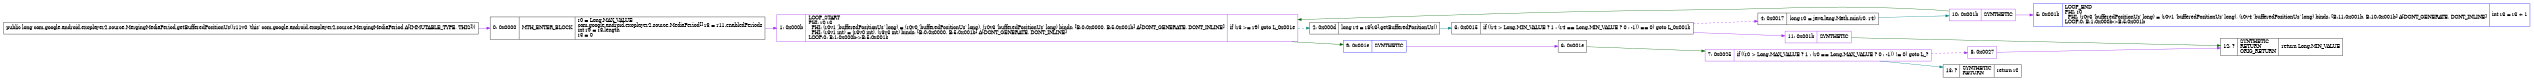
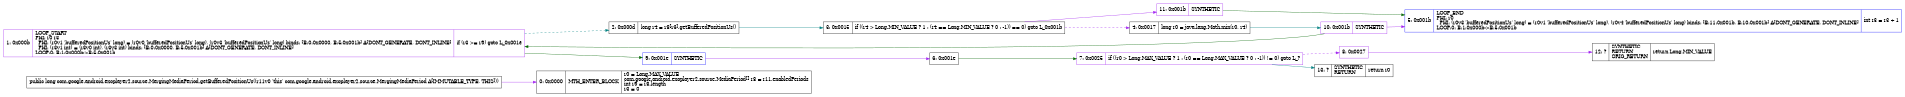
(769, 28) -> none
(2034, 42) -> (1312, 13)
